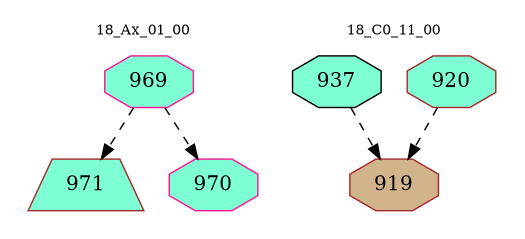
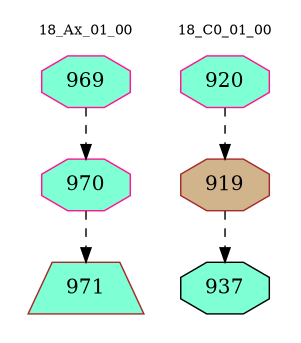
(394, 31) -> (225, 31)
(452, 82) -> (225, 82)
(121, 127) -> (86, 229)
(362, 127) -> (225, 229)
